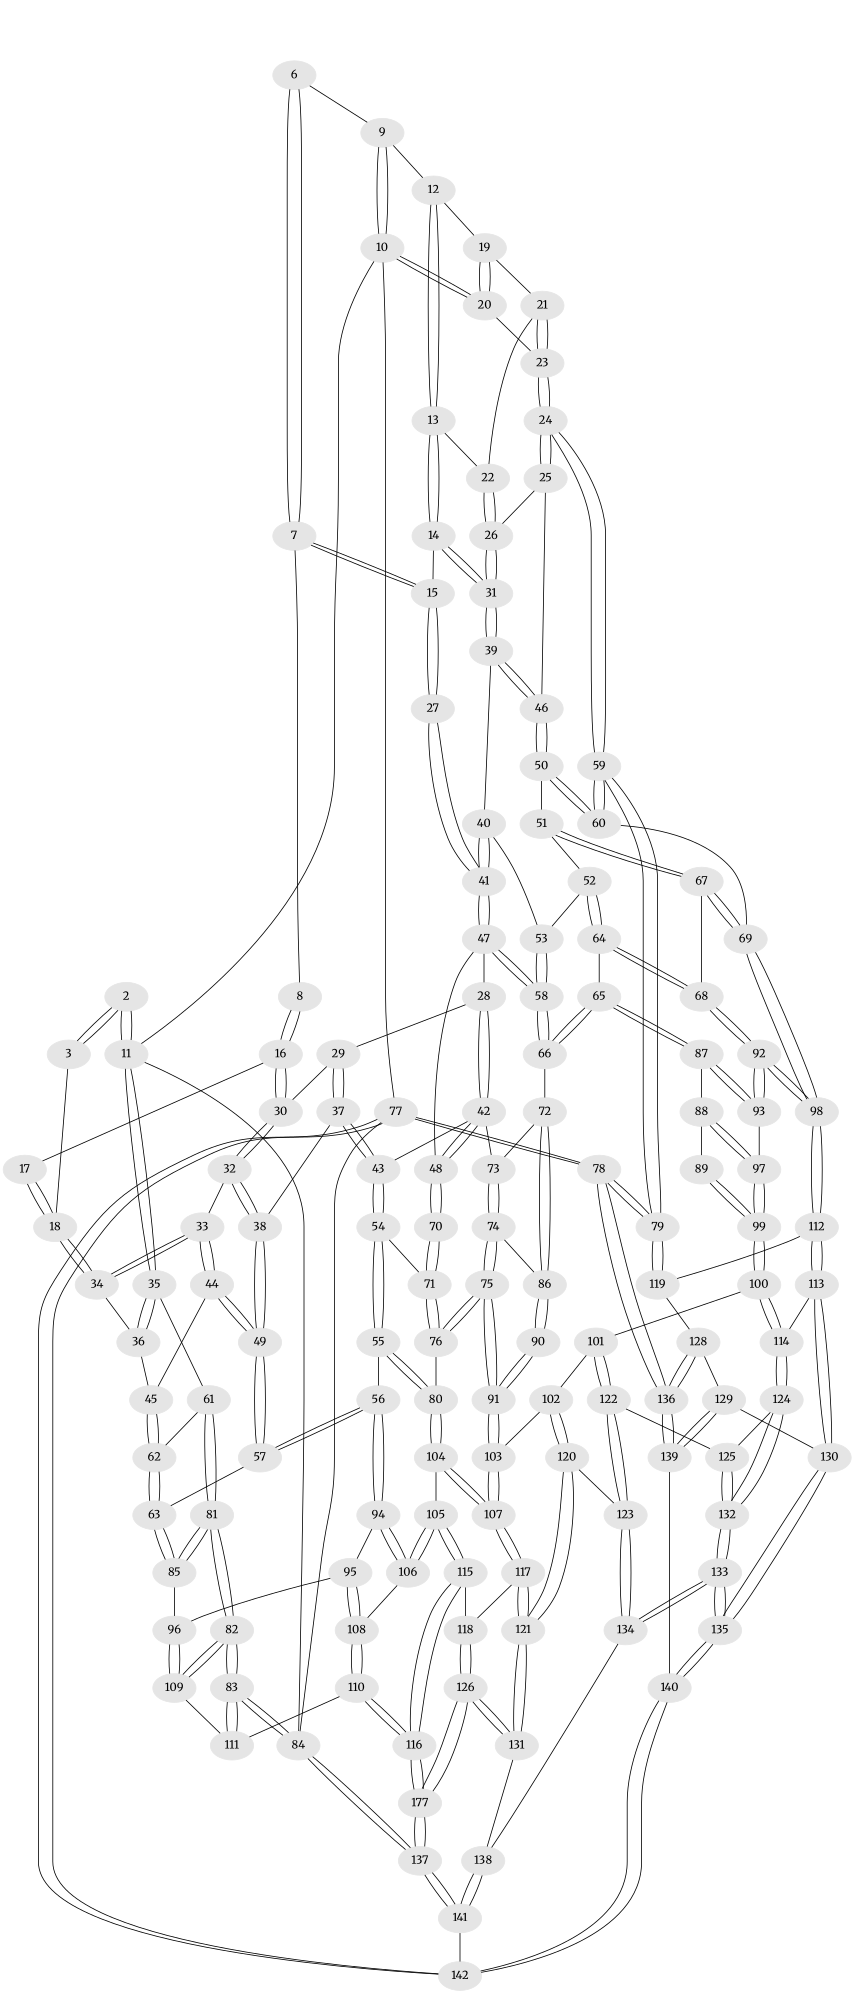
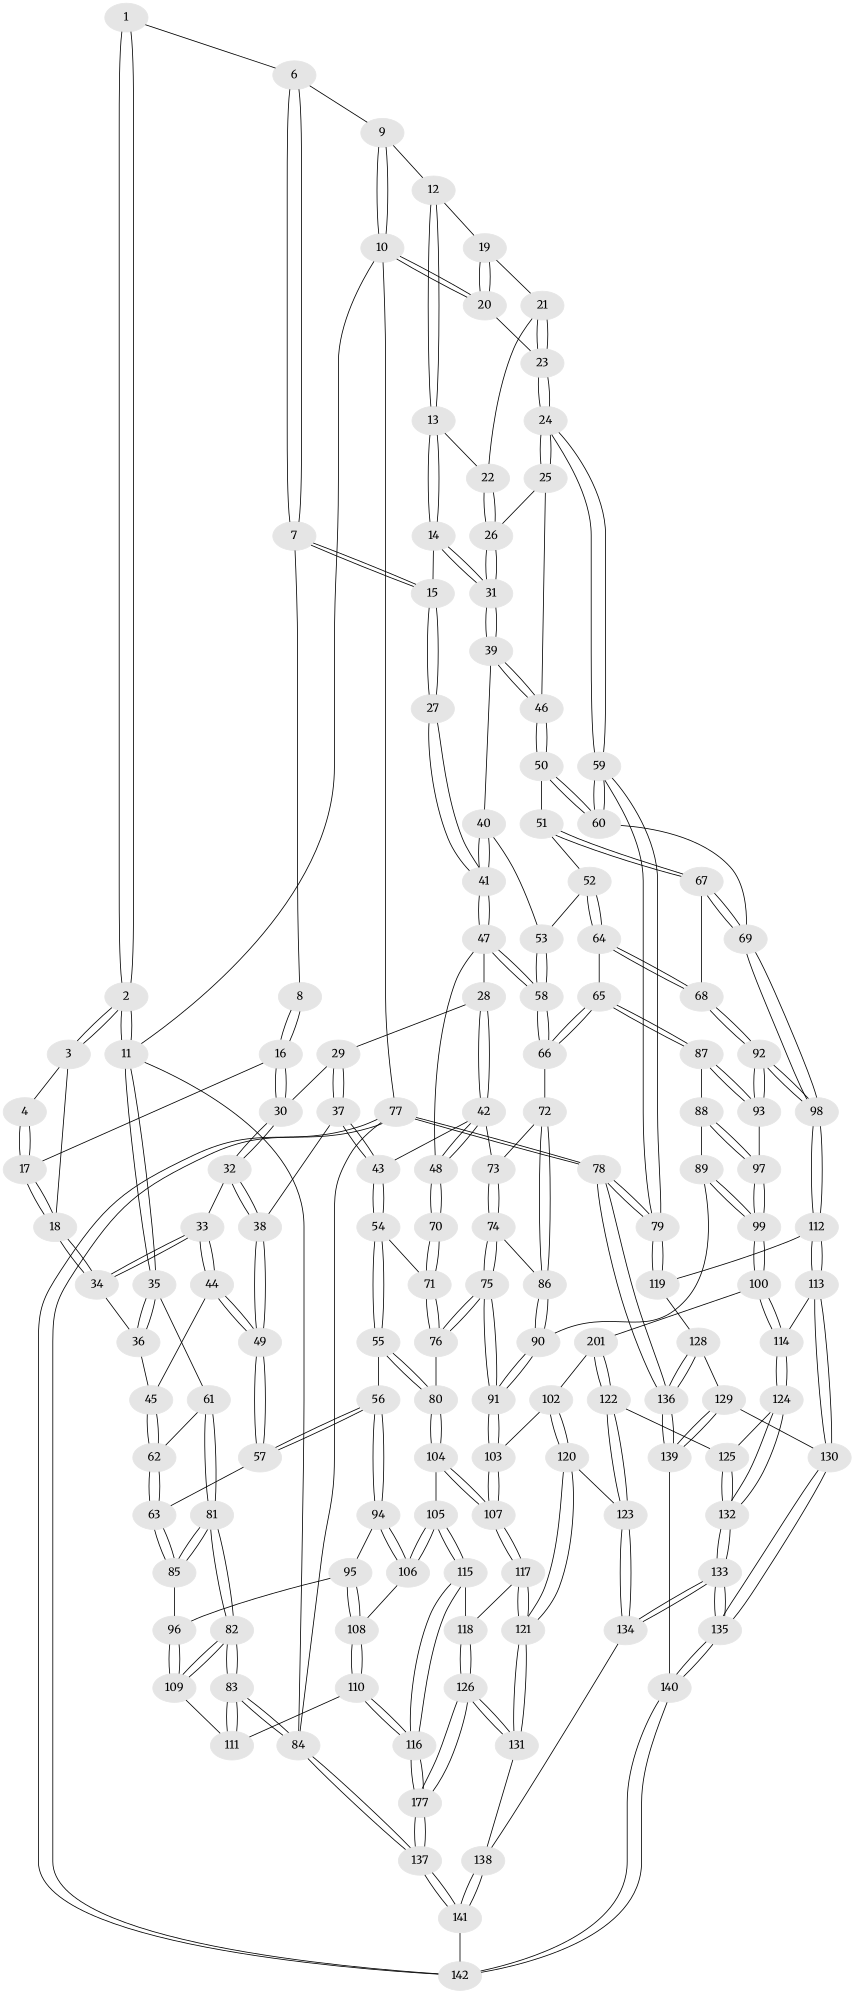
none -> (126, 18)
none -> (25, 1112)
none -> (679, 1306)
(596, 1342) -> (596, 1342)
